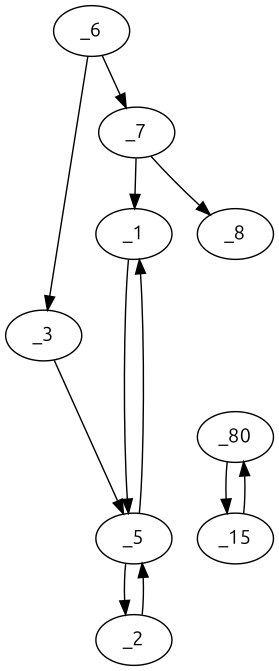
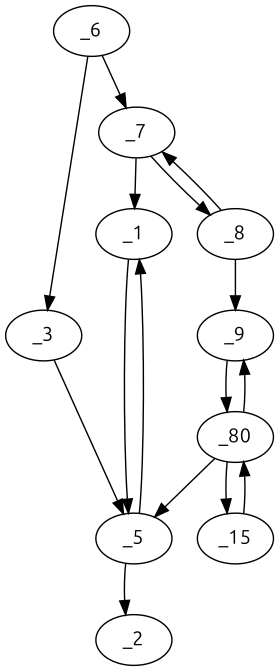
none -> (198, 185)
none -> (235, 336)
(143, 596) -> (190, 483)
